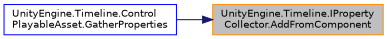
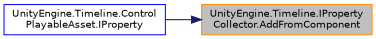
(90, 20) -> (85, 20)
